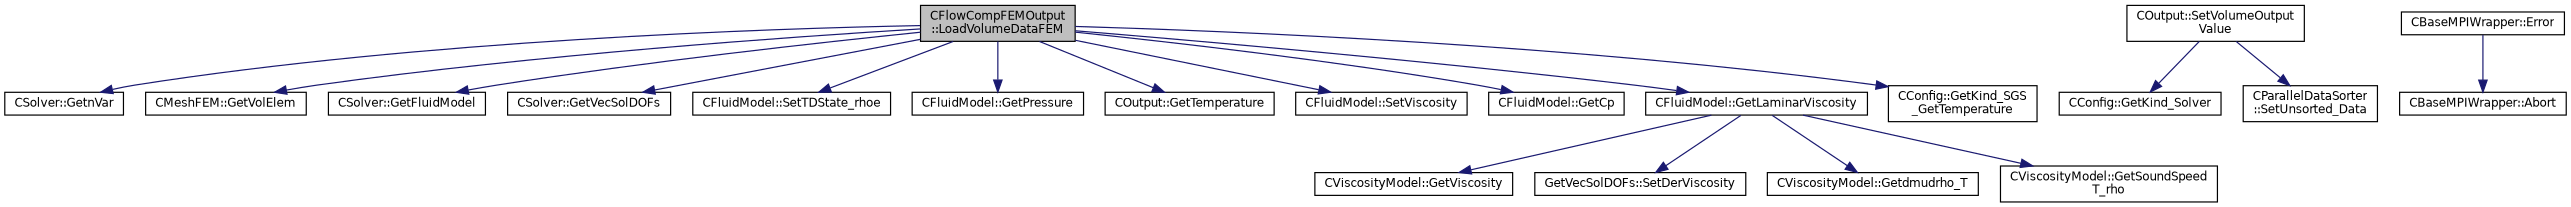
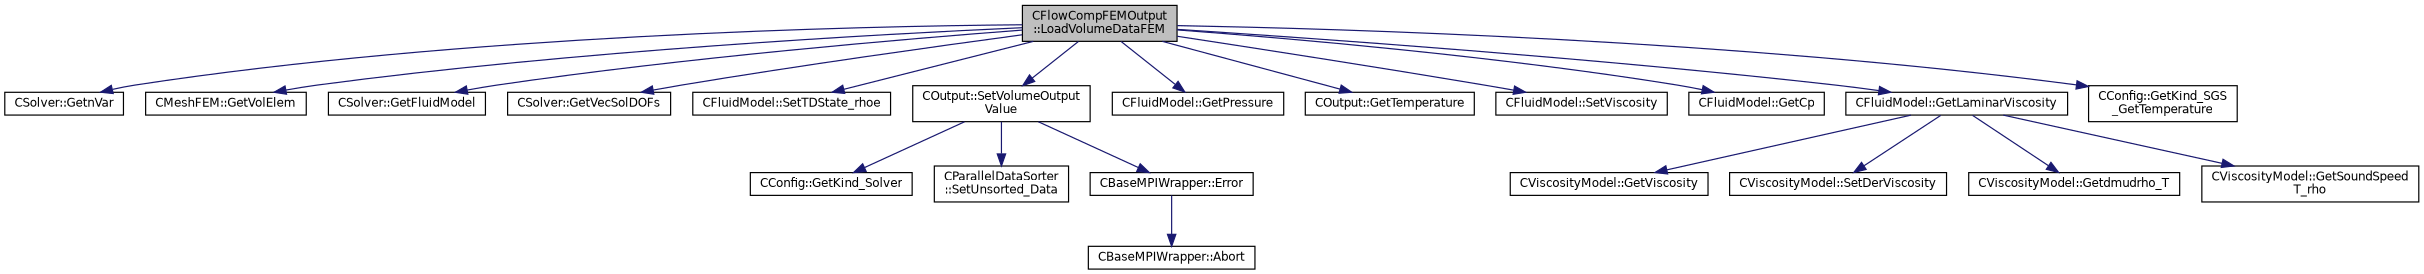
none -> (1055, 60)
none -> (1088, 145)
(1640, 184) -> (1838, 184)
